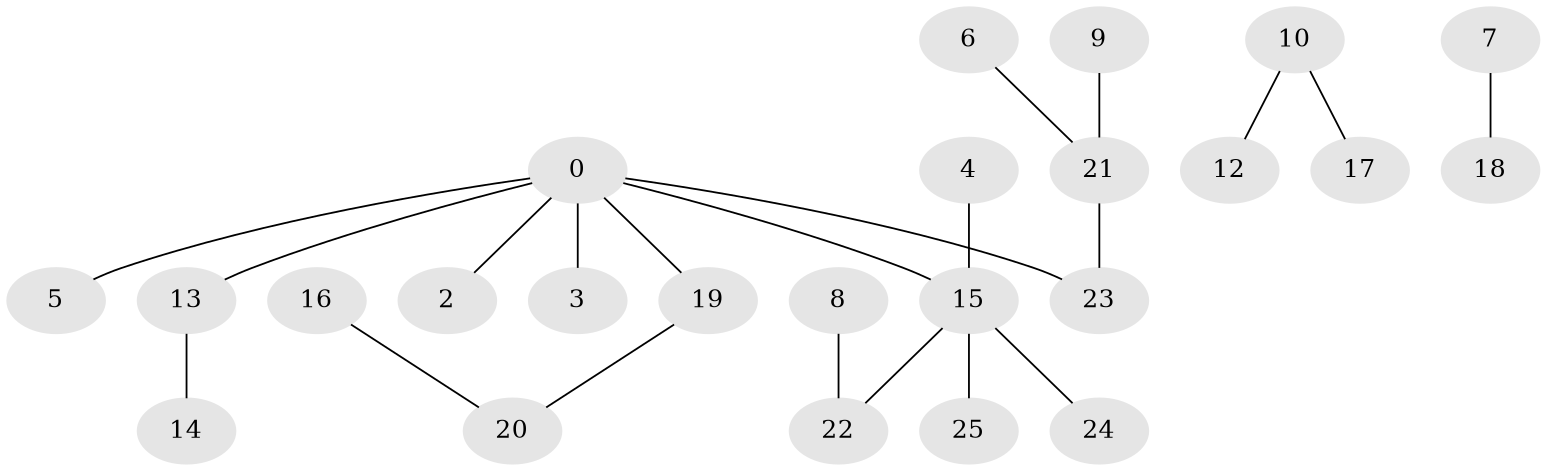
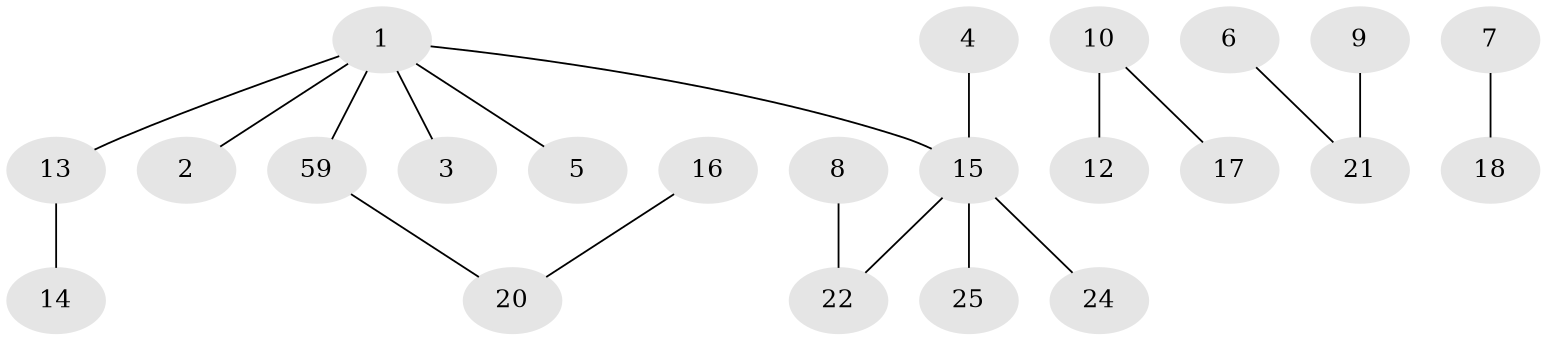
(578, 170) -> (382, 40)
(708, 301) -> (317, 170)
(1099, 301) -> none
